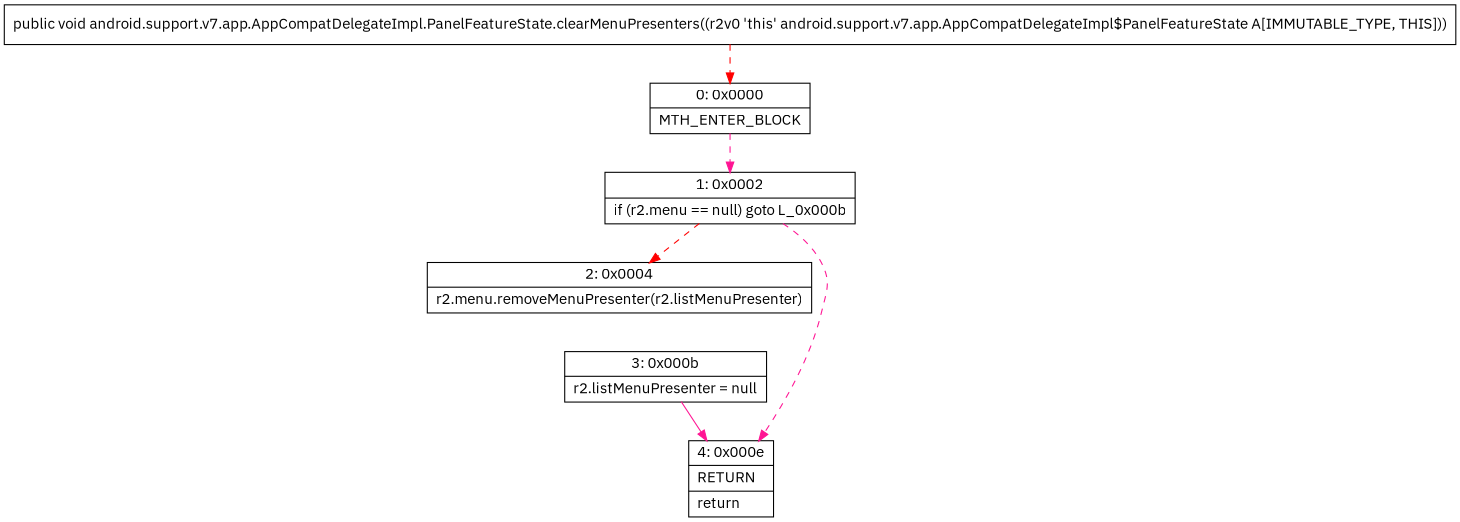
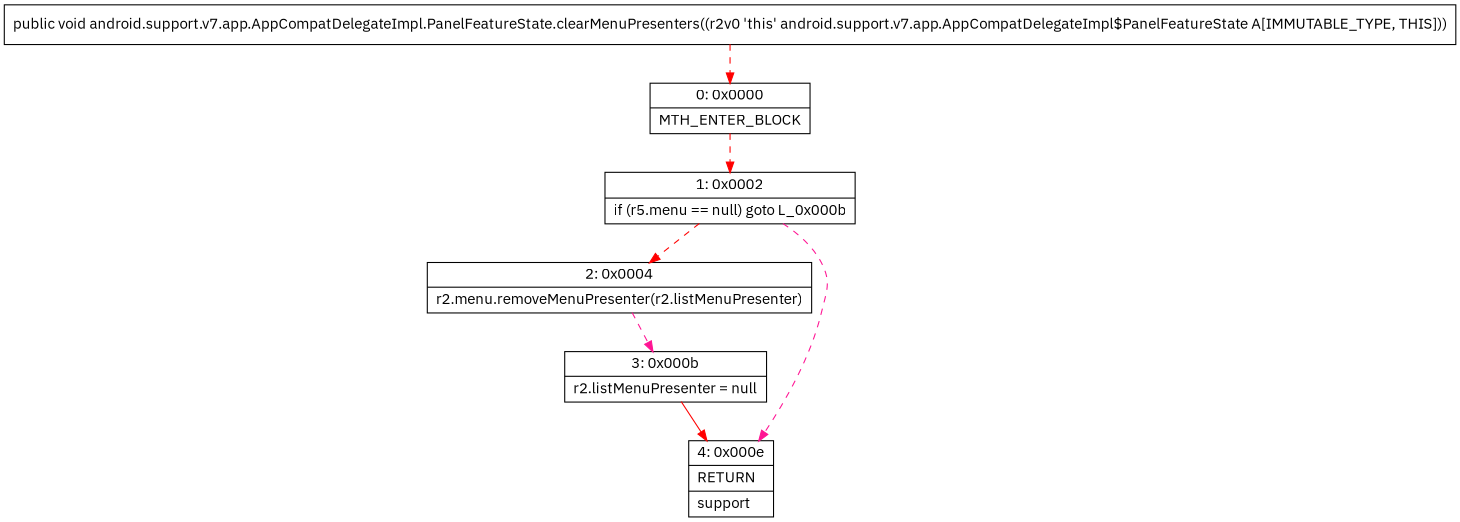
(730, 148) -> (730, 148)
(730, 210) -> (730, 210)
none -> (640, 327)
(691, 417) -> (691, 417)
(719, 504) -> (724, 504)
